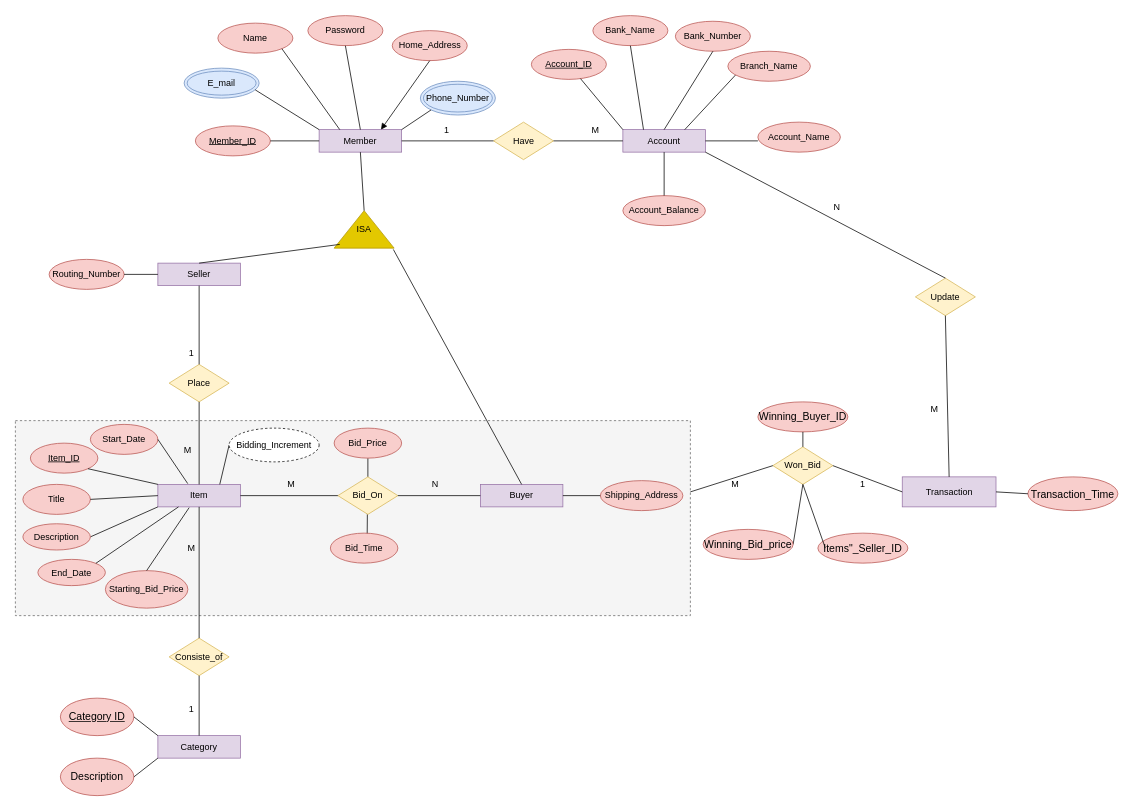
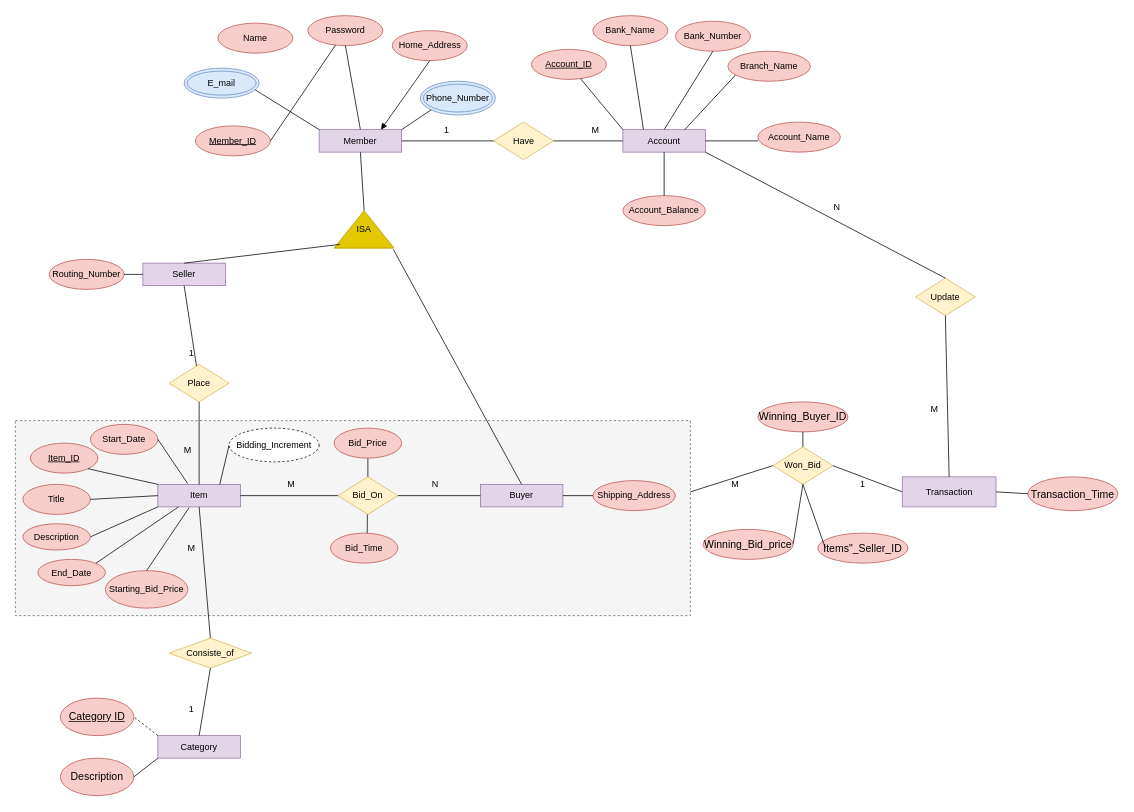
(311, 89) -> none
(295, 141) -> (303, 93)
(199, 274) -> (184, 274)
(642, 495) -> (634, 495)
(199, 657) -> (210, 653)
(146, 726) -> (146, 726)
